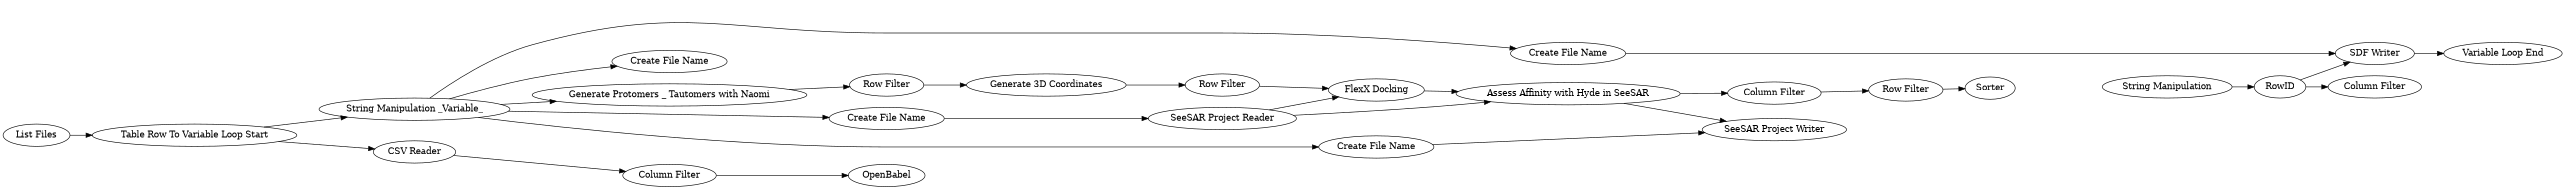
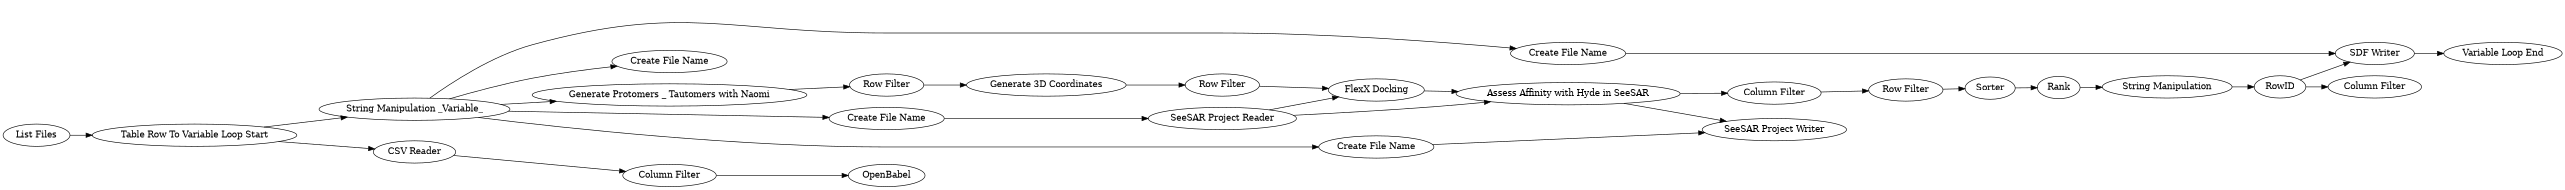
none -> (2059, 88)
